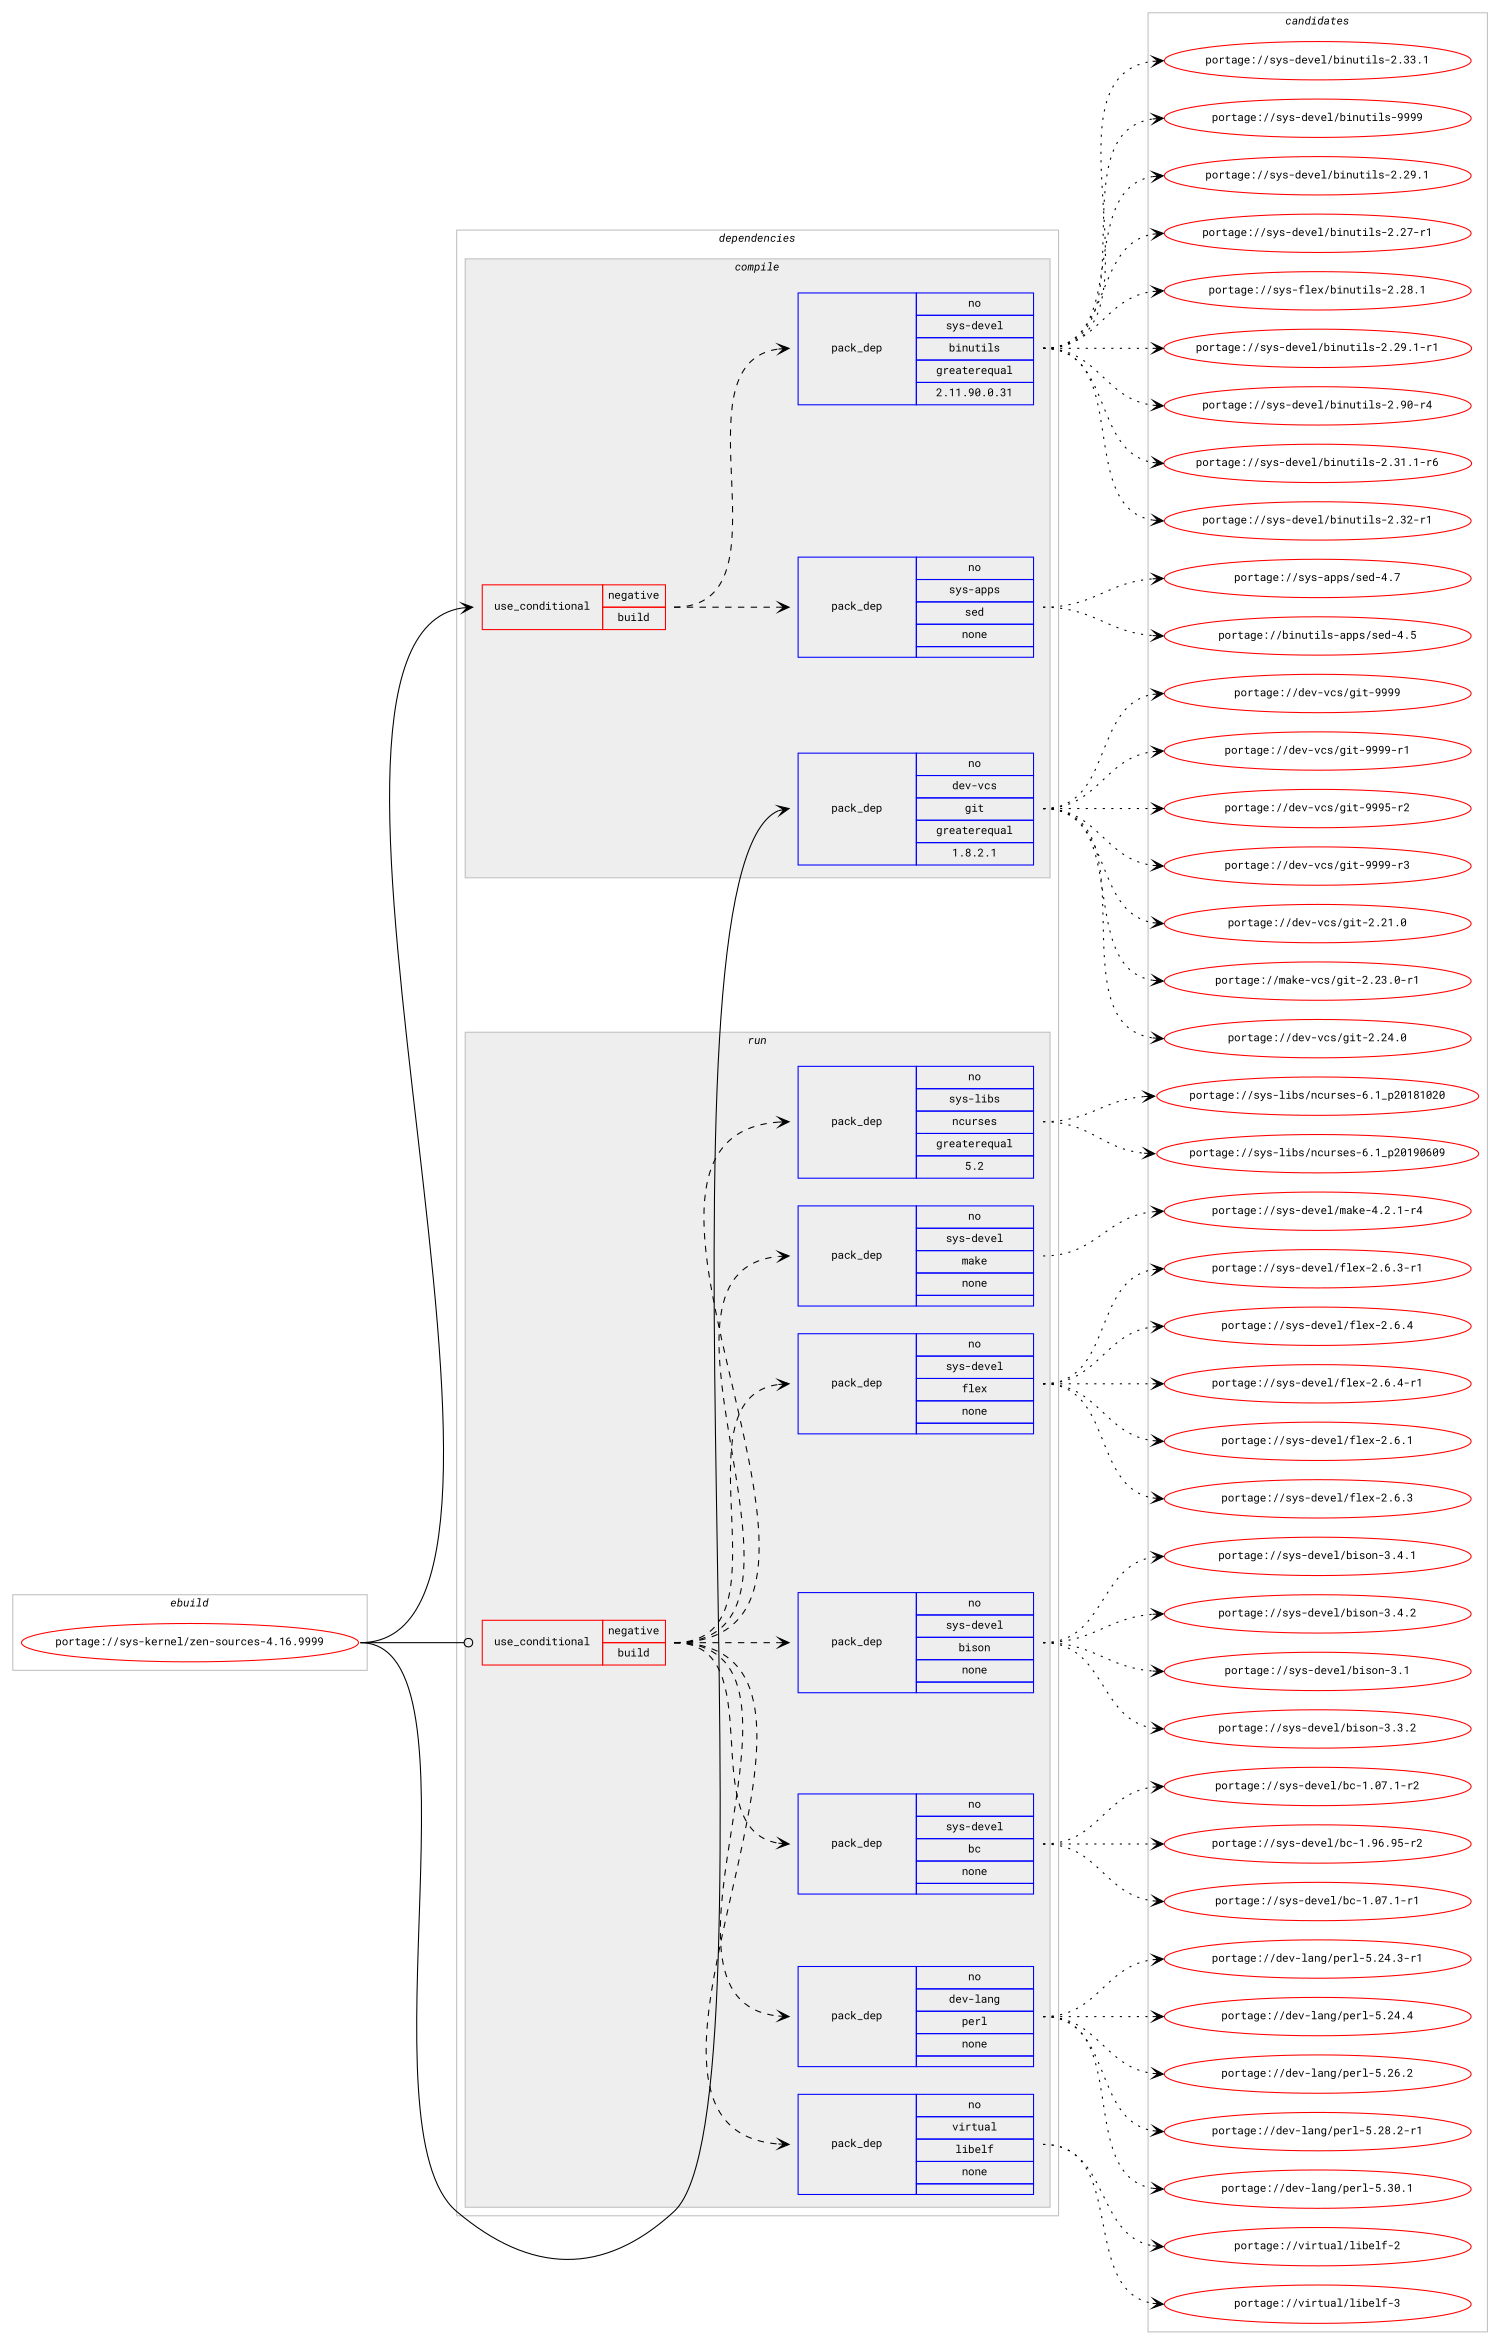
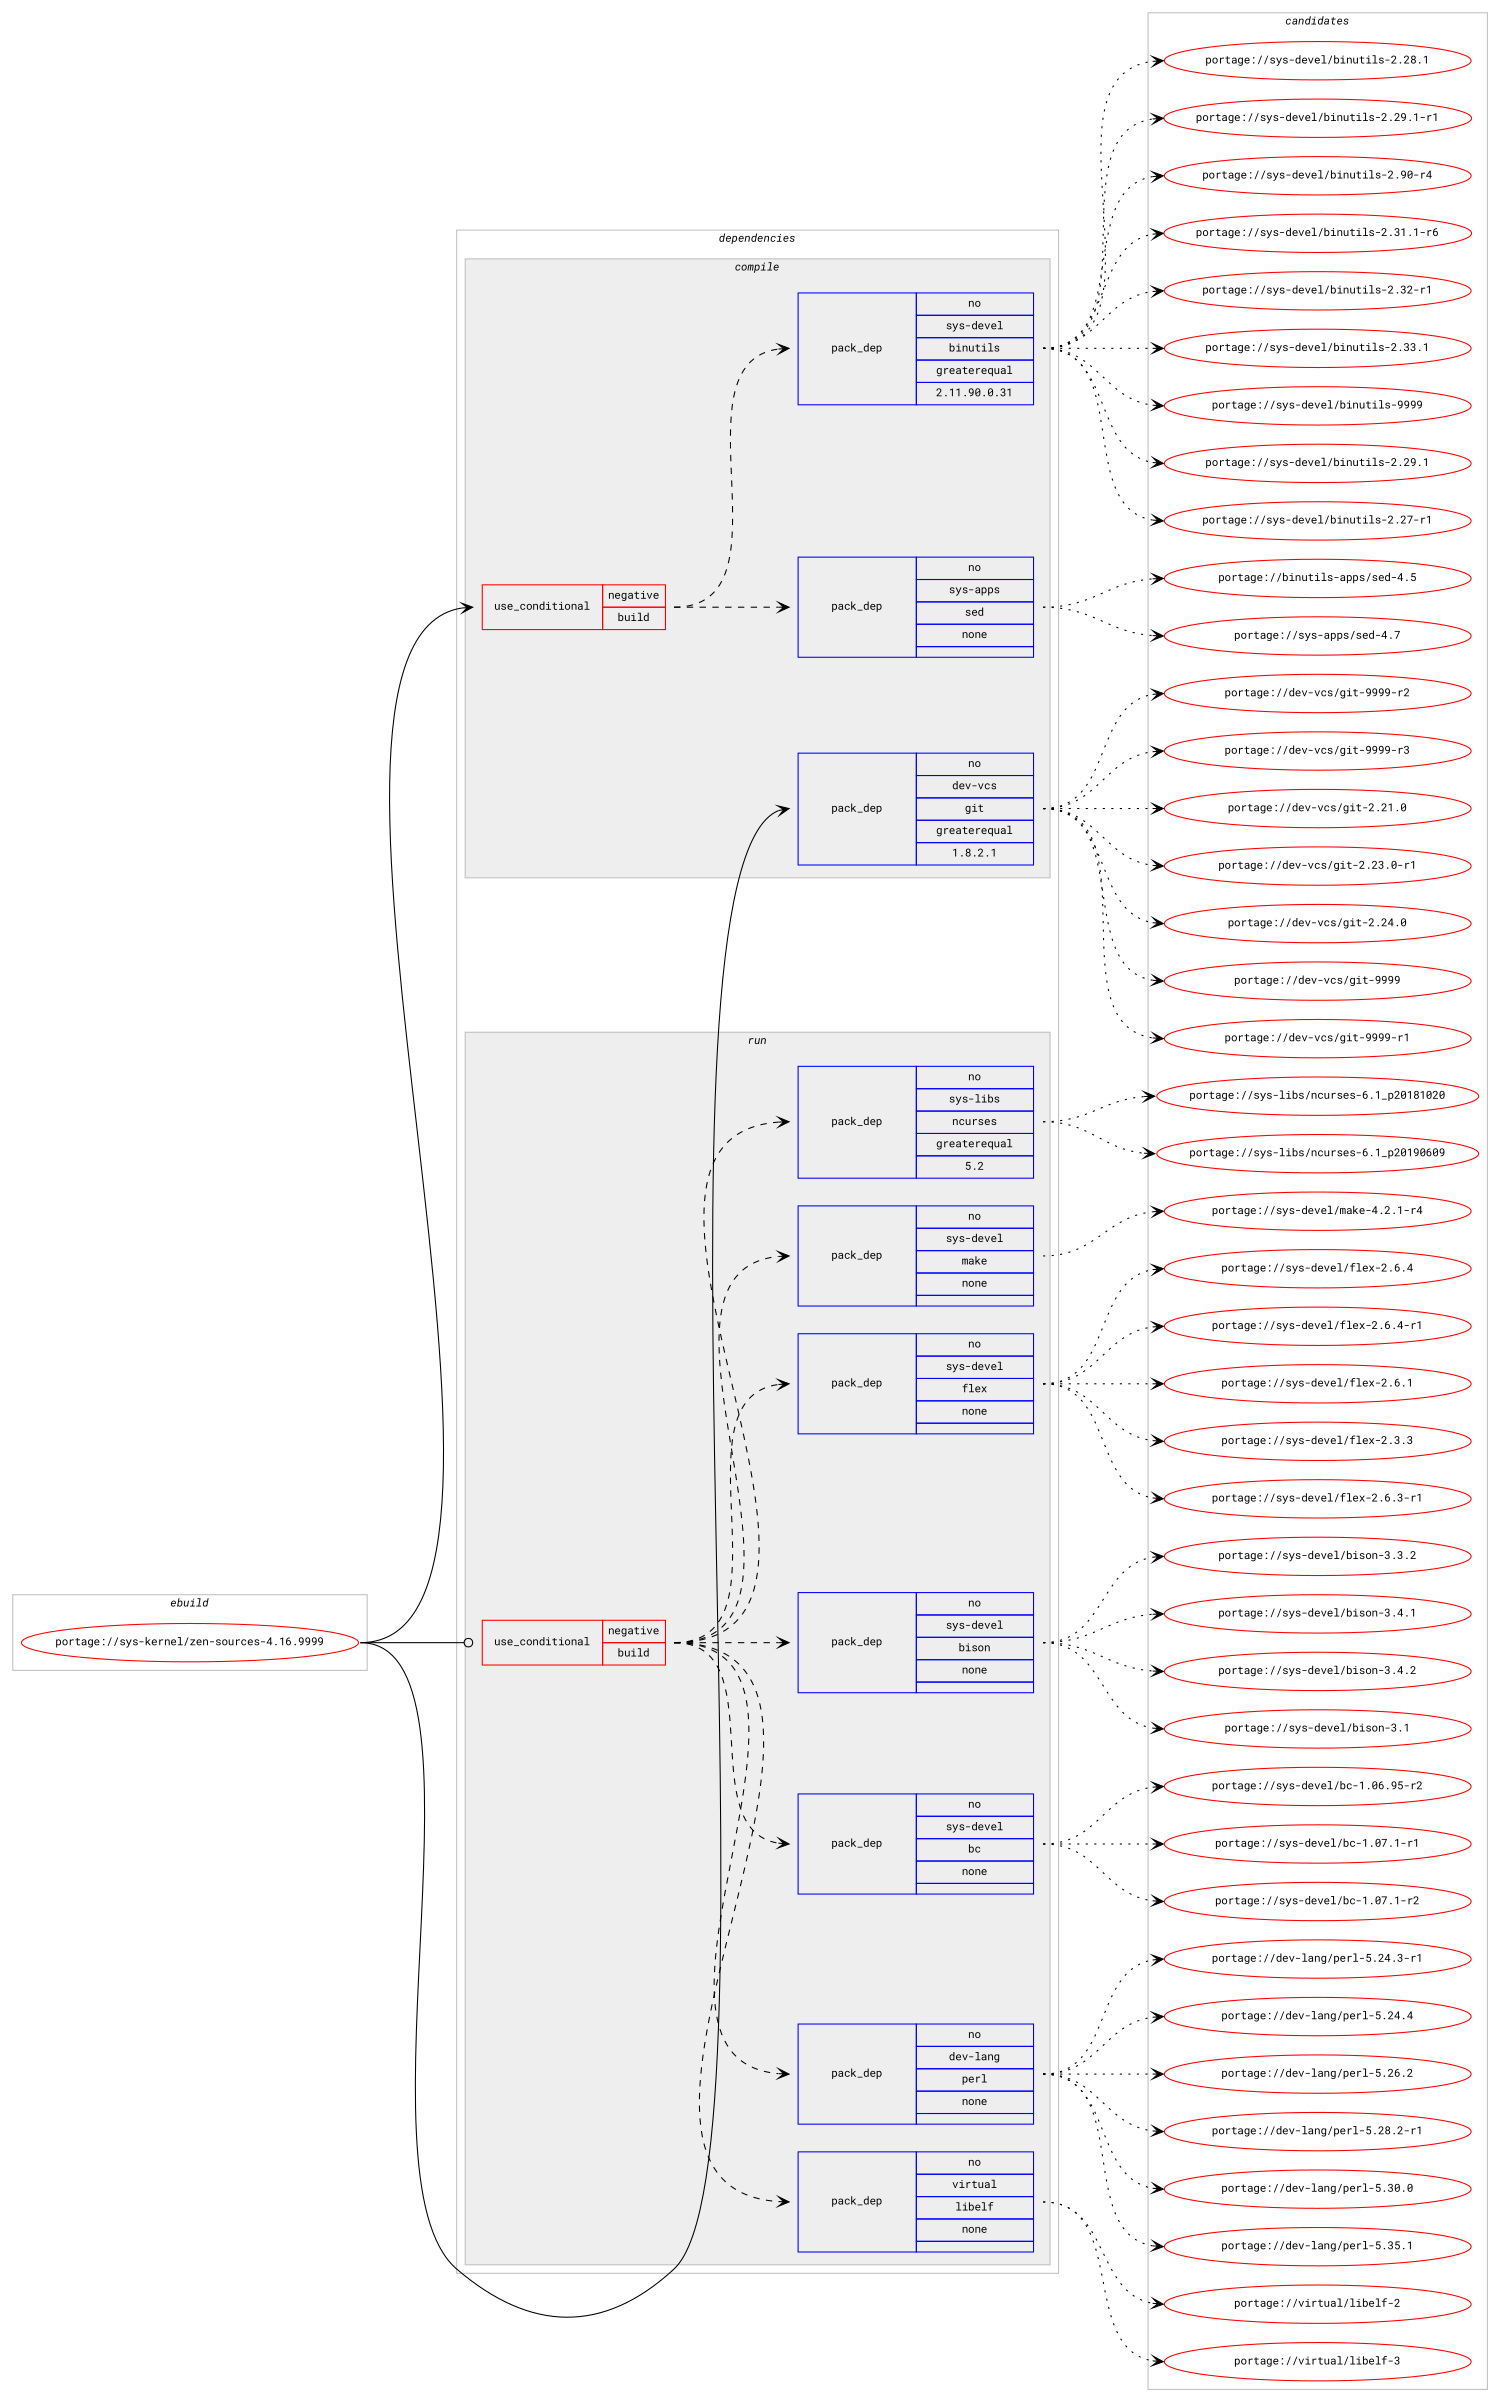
(1318, 291) -> (1318, 61)
(1318, 809) -> (1318, 693)
(1318, 981) -> (1318, 866)
(1318, 1499) -> (1318, 1441)
(1318, 1844) -> (1318, 1786)
none -> (1318, 2189)
(1318, 2189) -> (1318, 2247)
